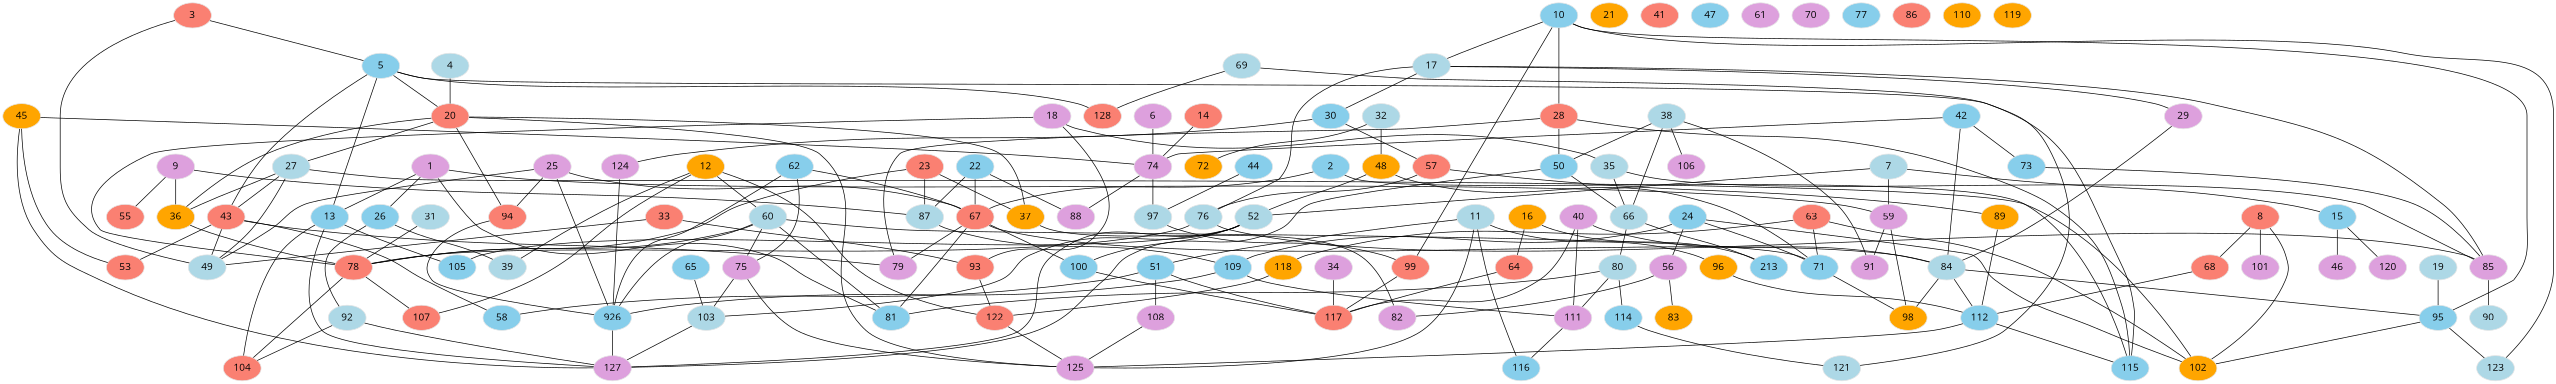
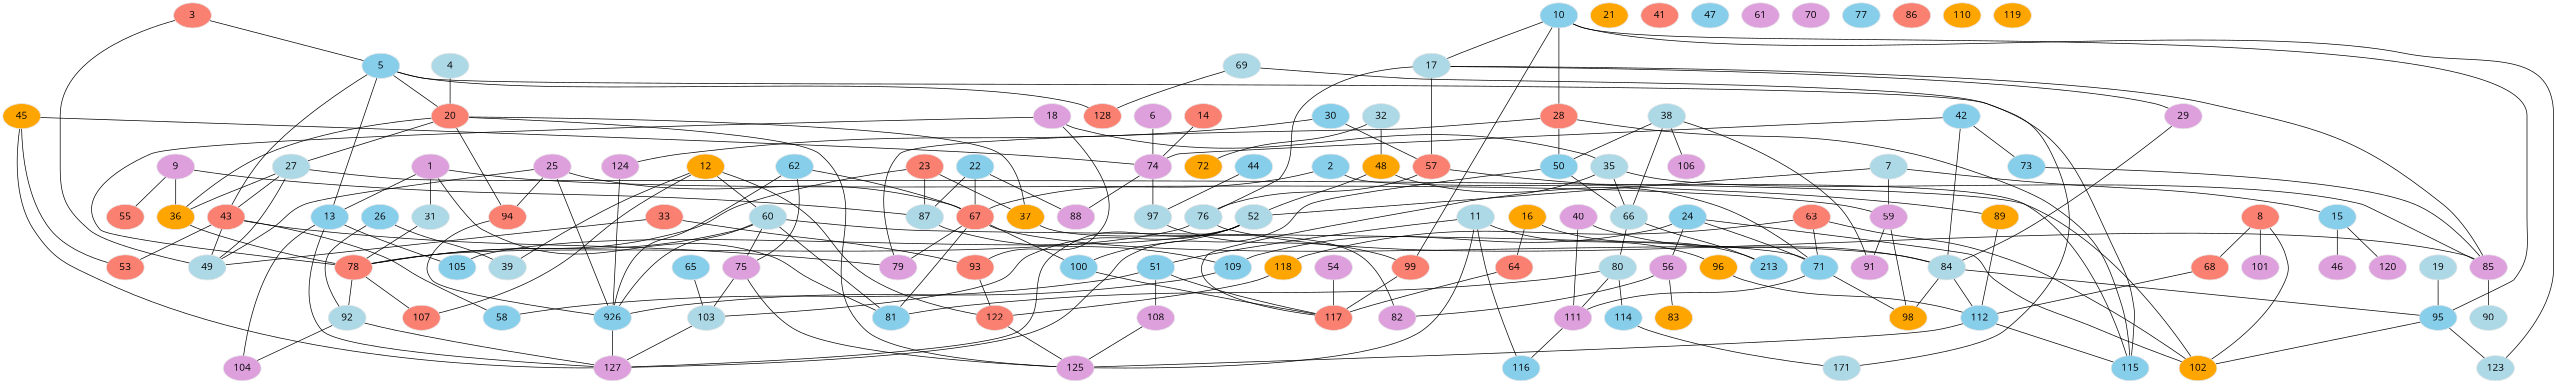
(1381, 91) -> (1432, 116)
(403, 194) -> (430, 195)
(1334, 267) -> (1334, 267)
(1377, 299) -> (1696, 293)
(1477, 302) -> (1330, 226)
(298, 318) -> (350, 292)
(242, 368) -> (242, 368)
(1842, 368) -> (1842, 368)
